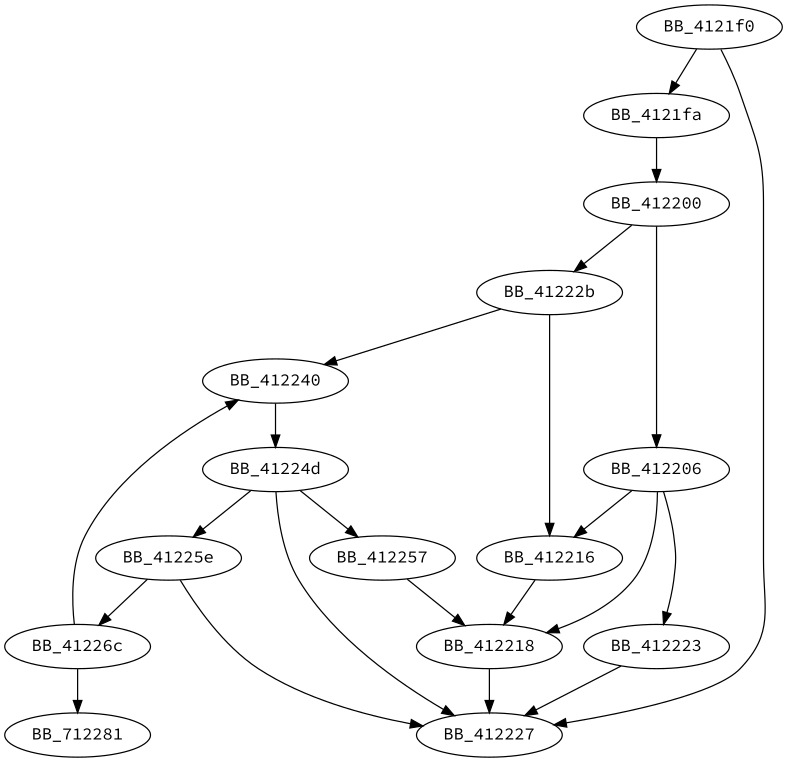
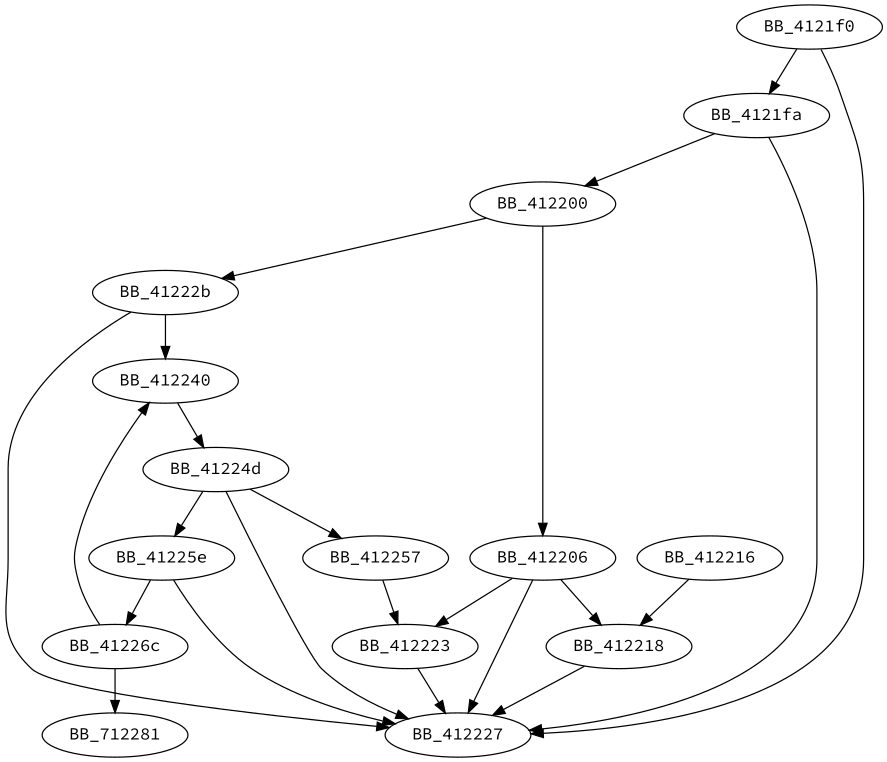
(550, 419) -> (12, 643)
(608, 510) -> (503, 641)
none -> (817, 520)
(431, 598) -> (388, 596)
